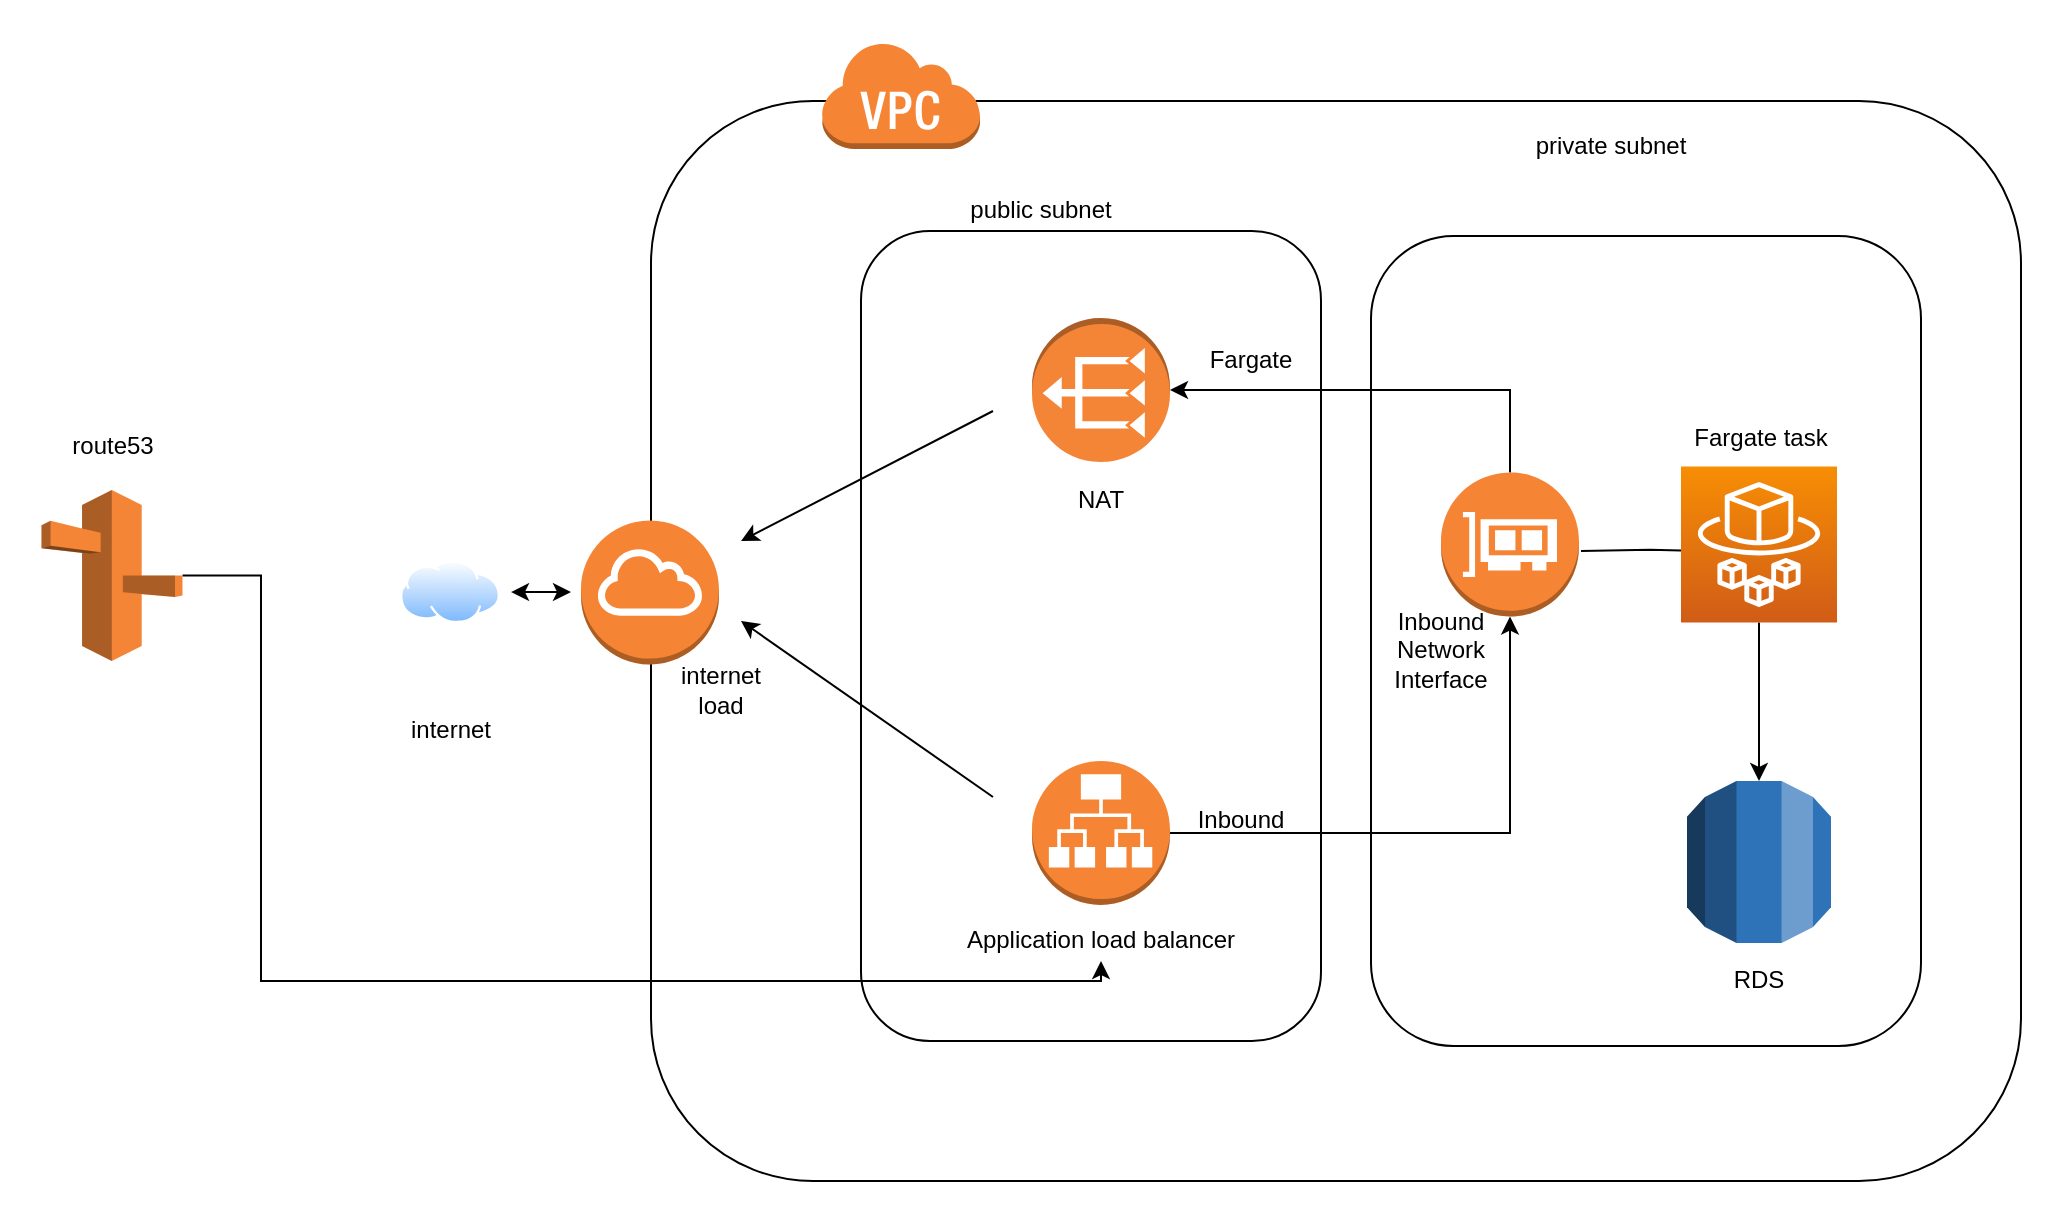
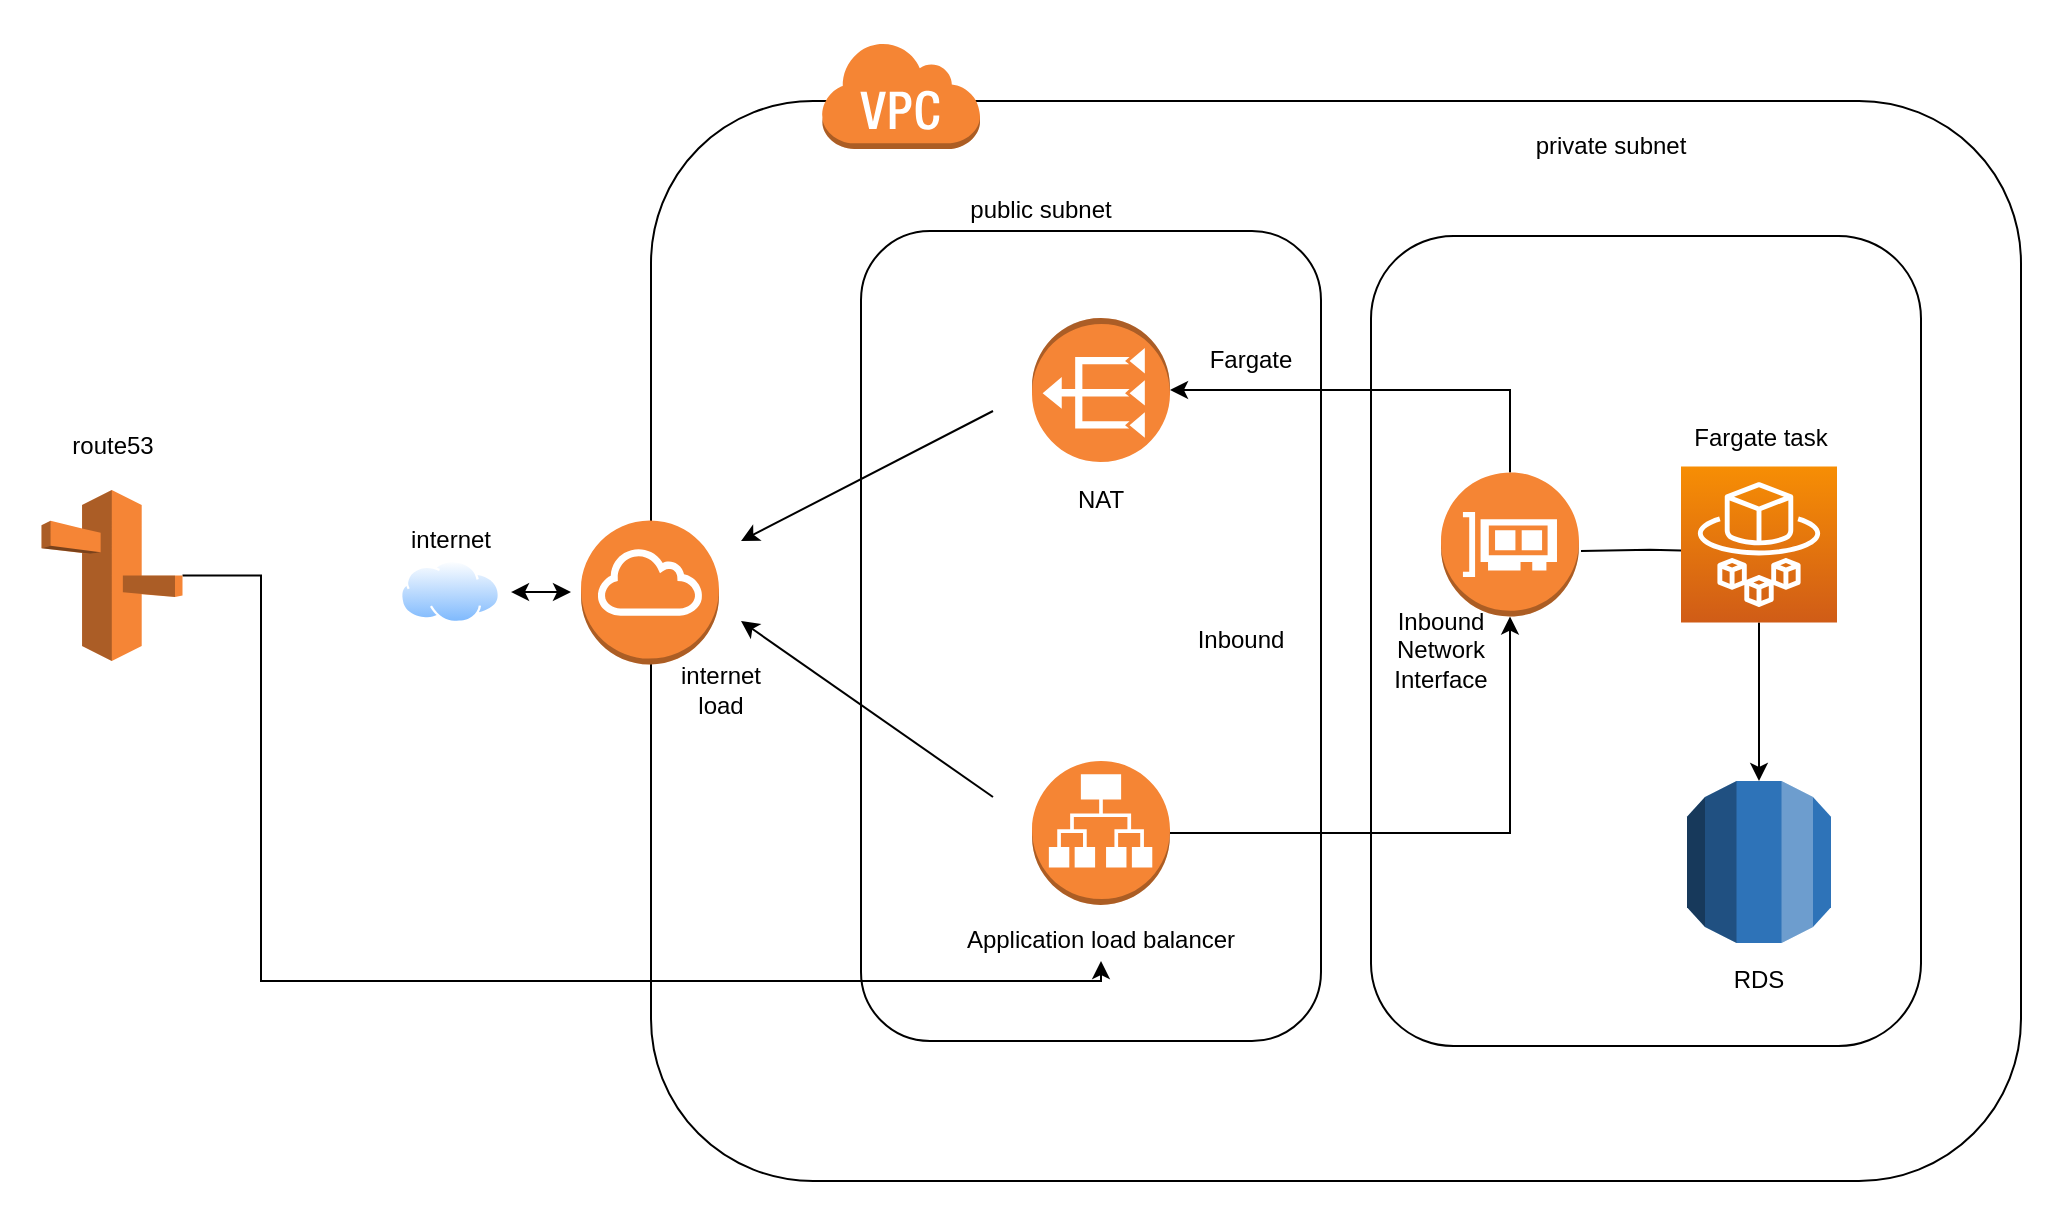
(451, 731) -> (451, 541)
(1241, 821) -> (1241, 641)
